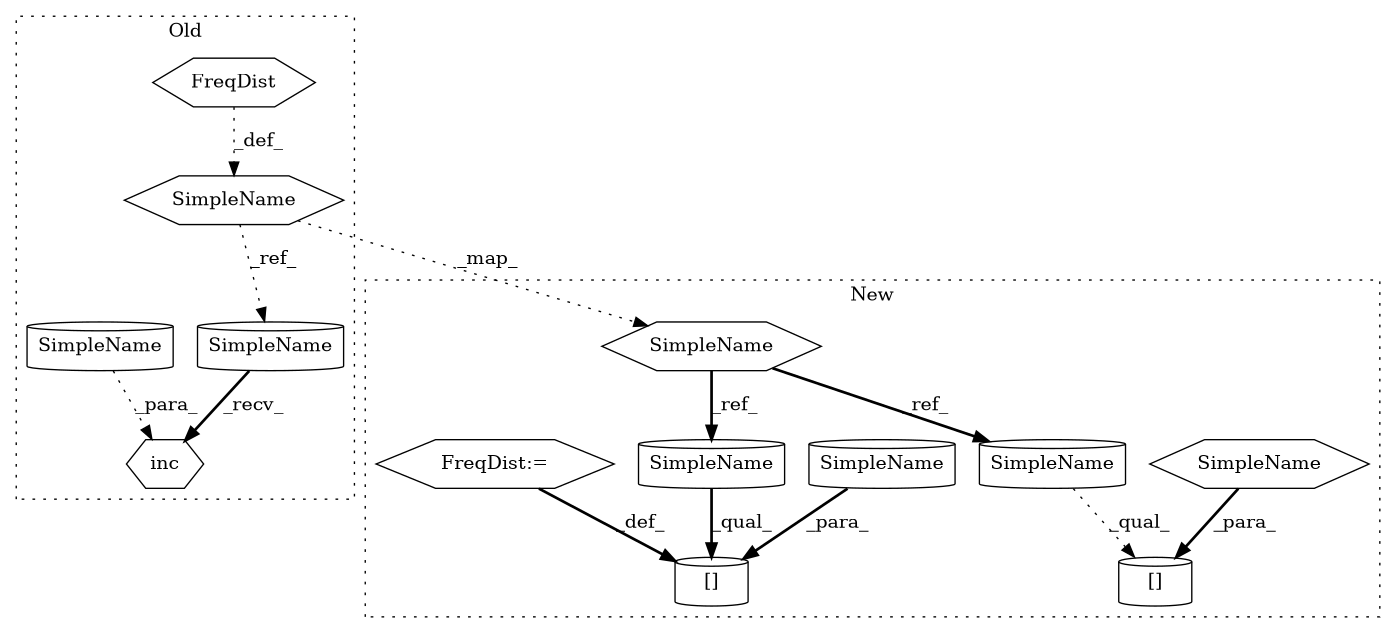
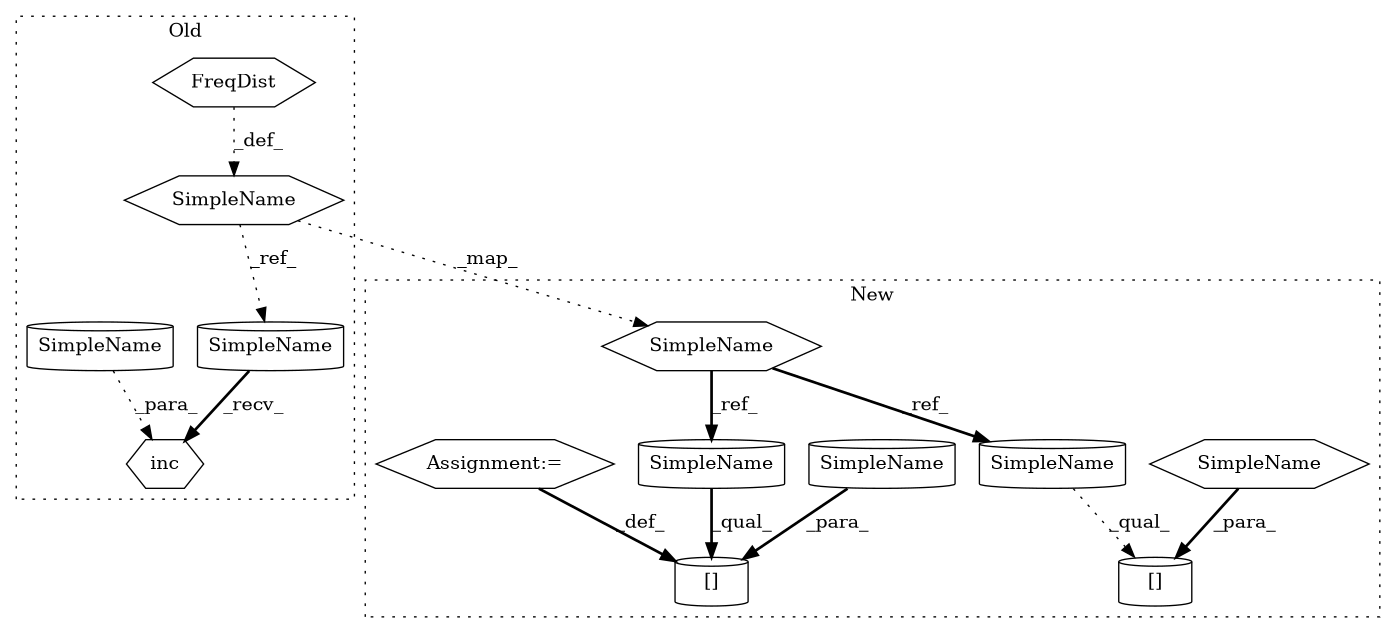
(495, 464) -> (495, 464)
